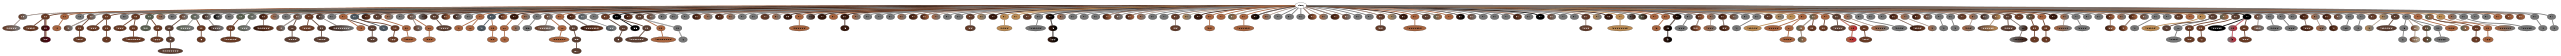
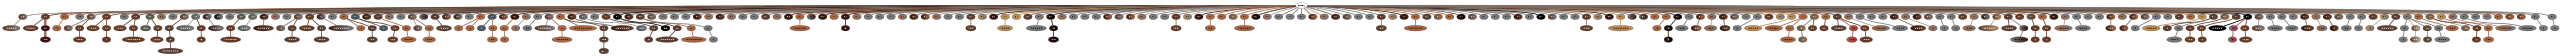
none -> (583, 28)
